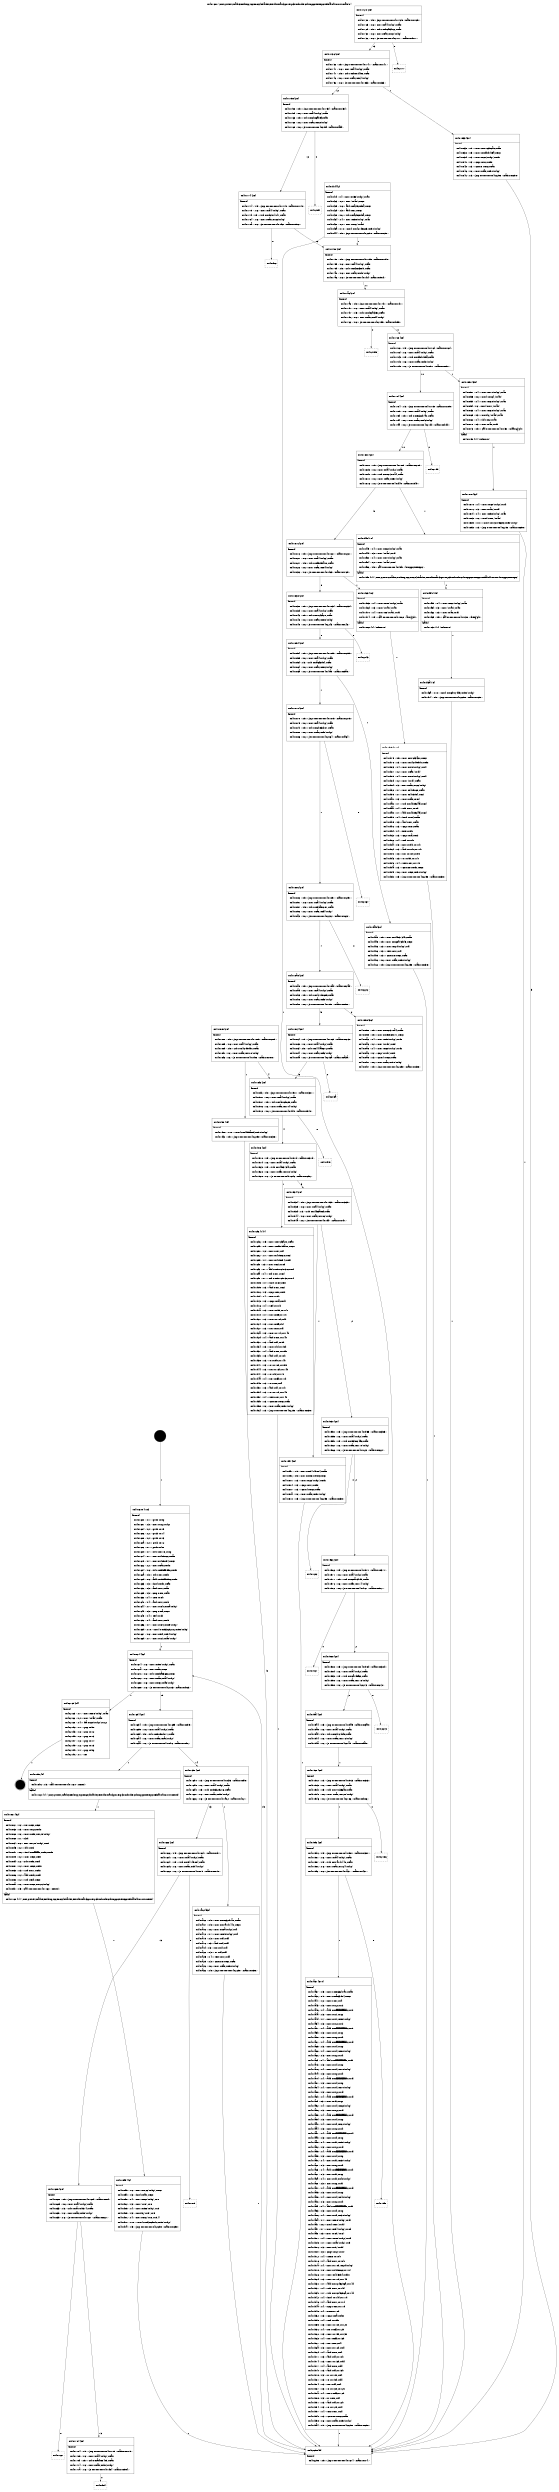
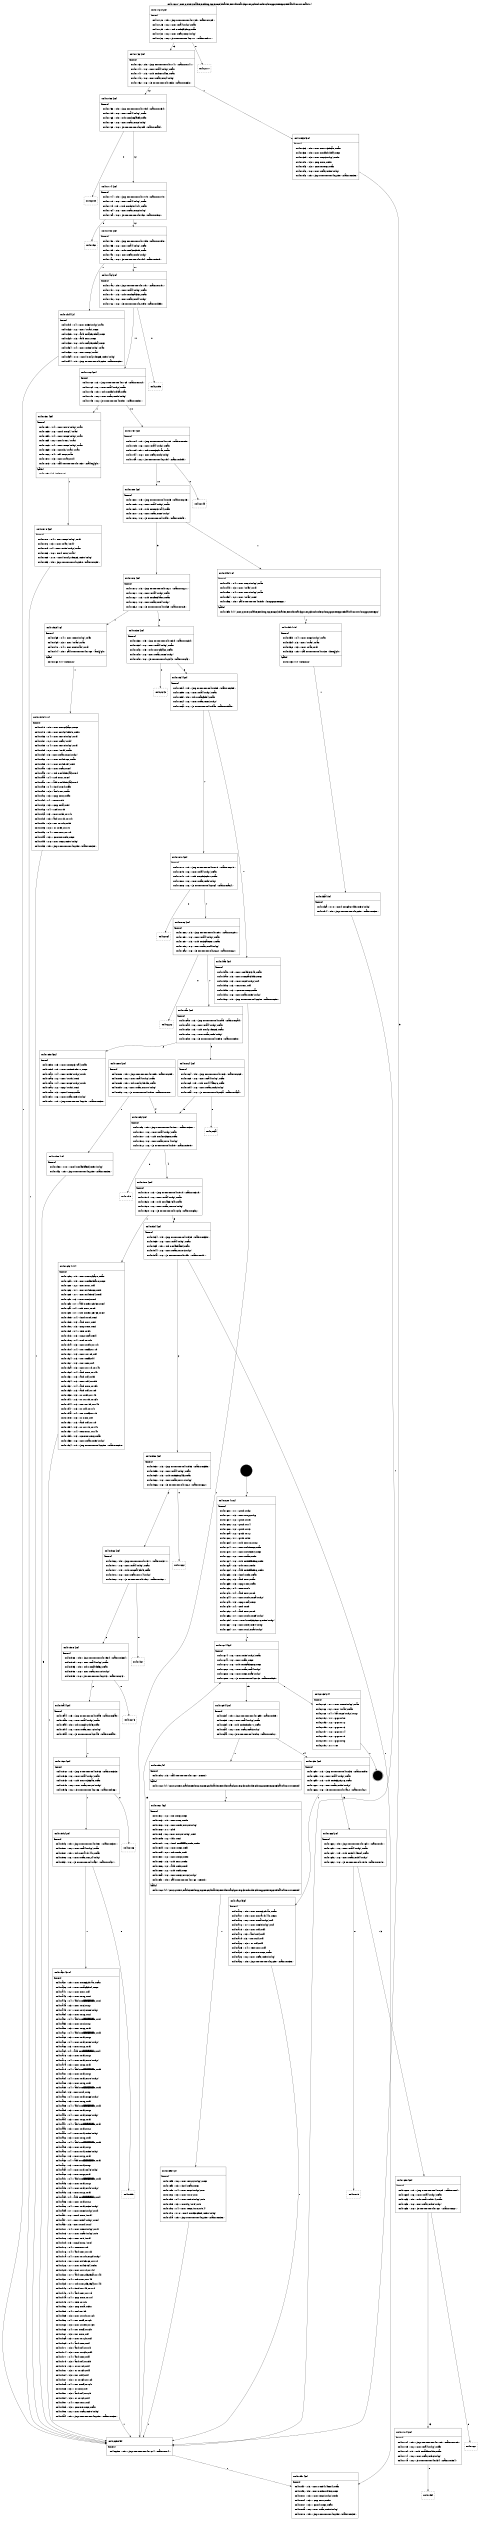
(357, 241) -> (93, 285)
(301, 1979) -> (231, 2471)
